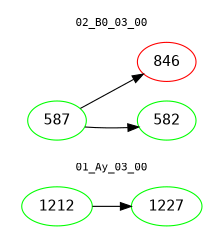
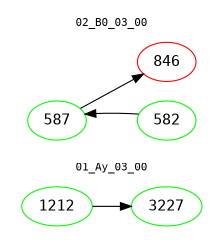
(106, 128) -> (117, 113)
(167, 206) -> (167, 206)
